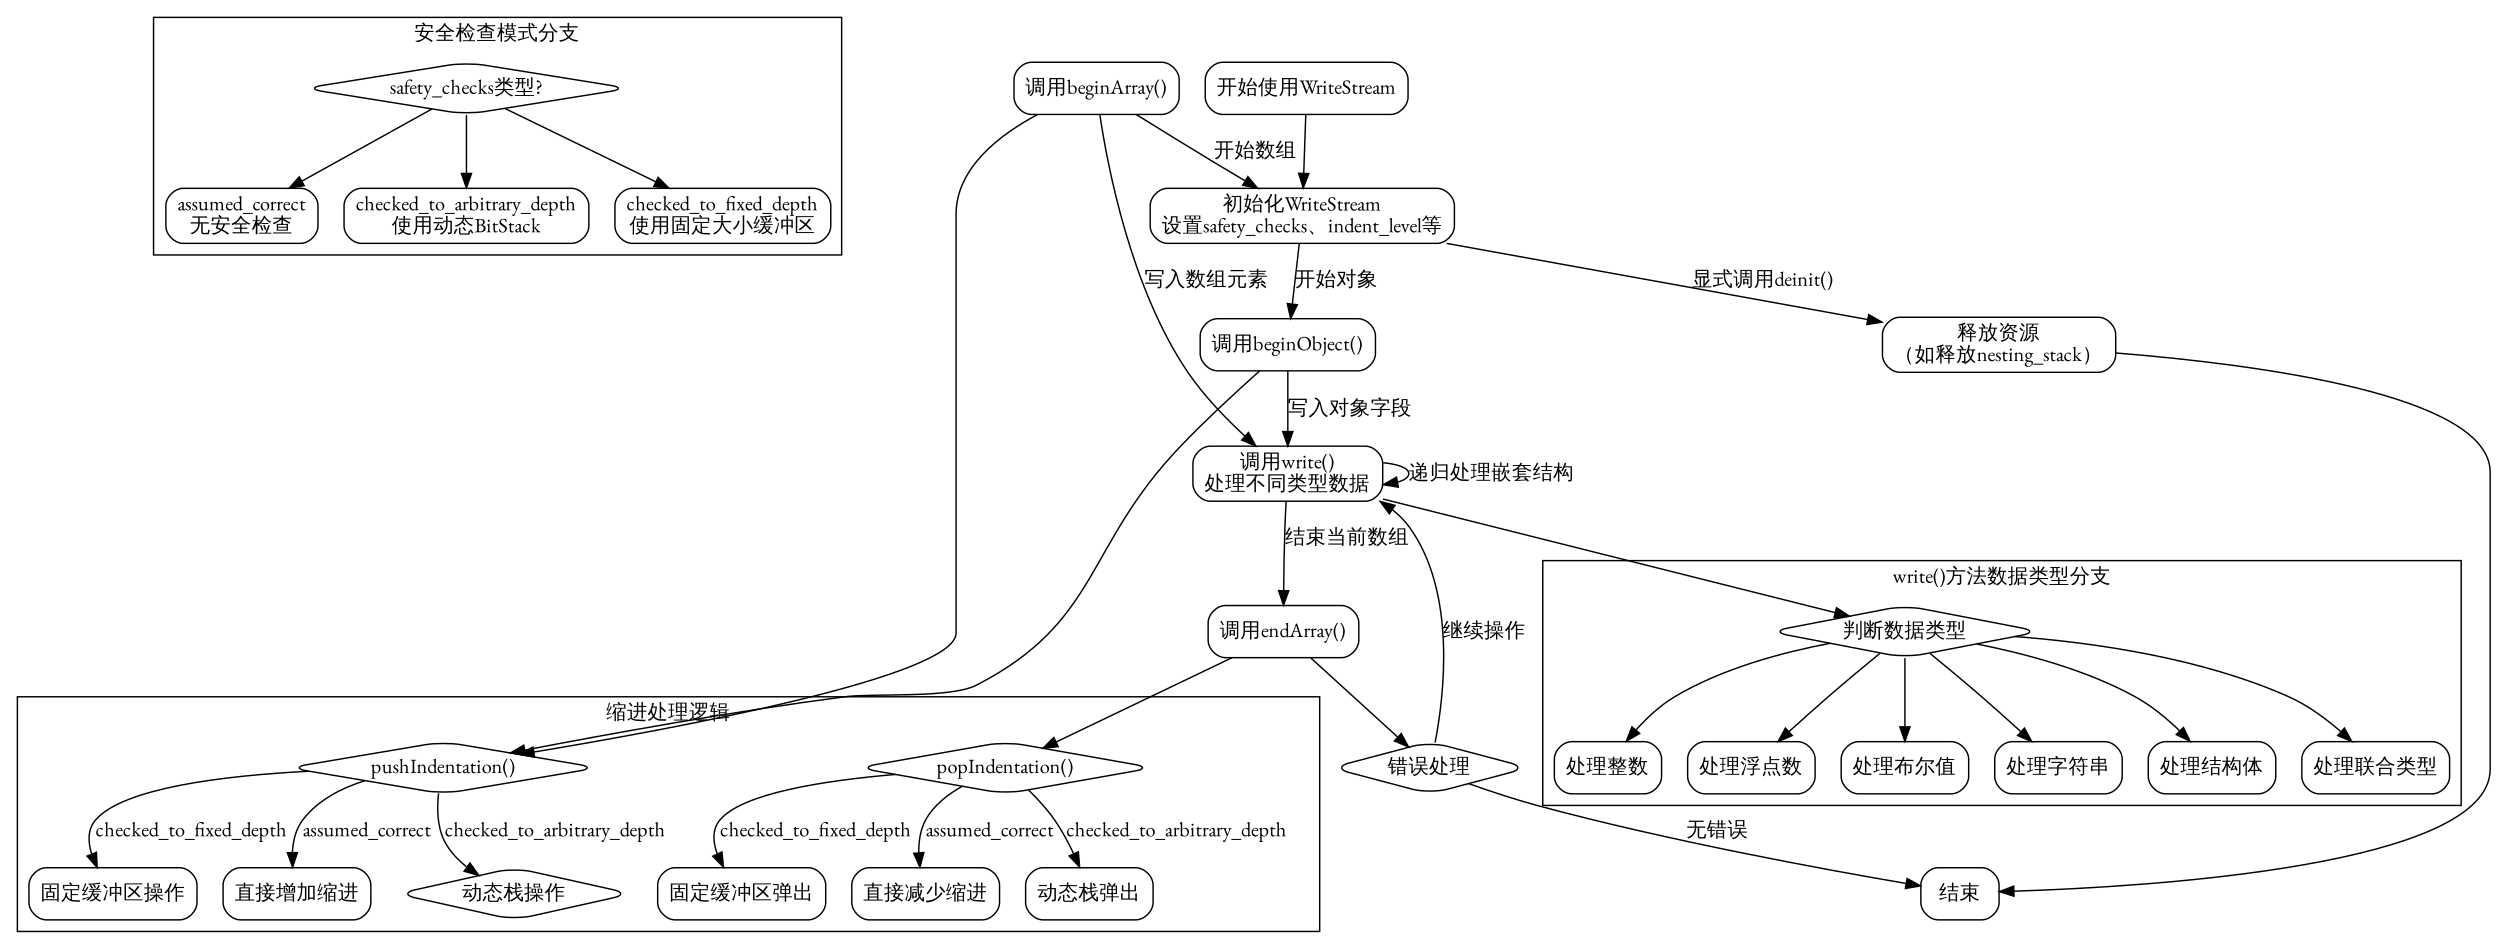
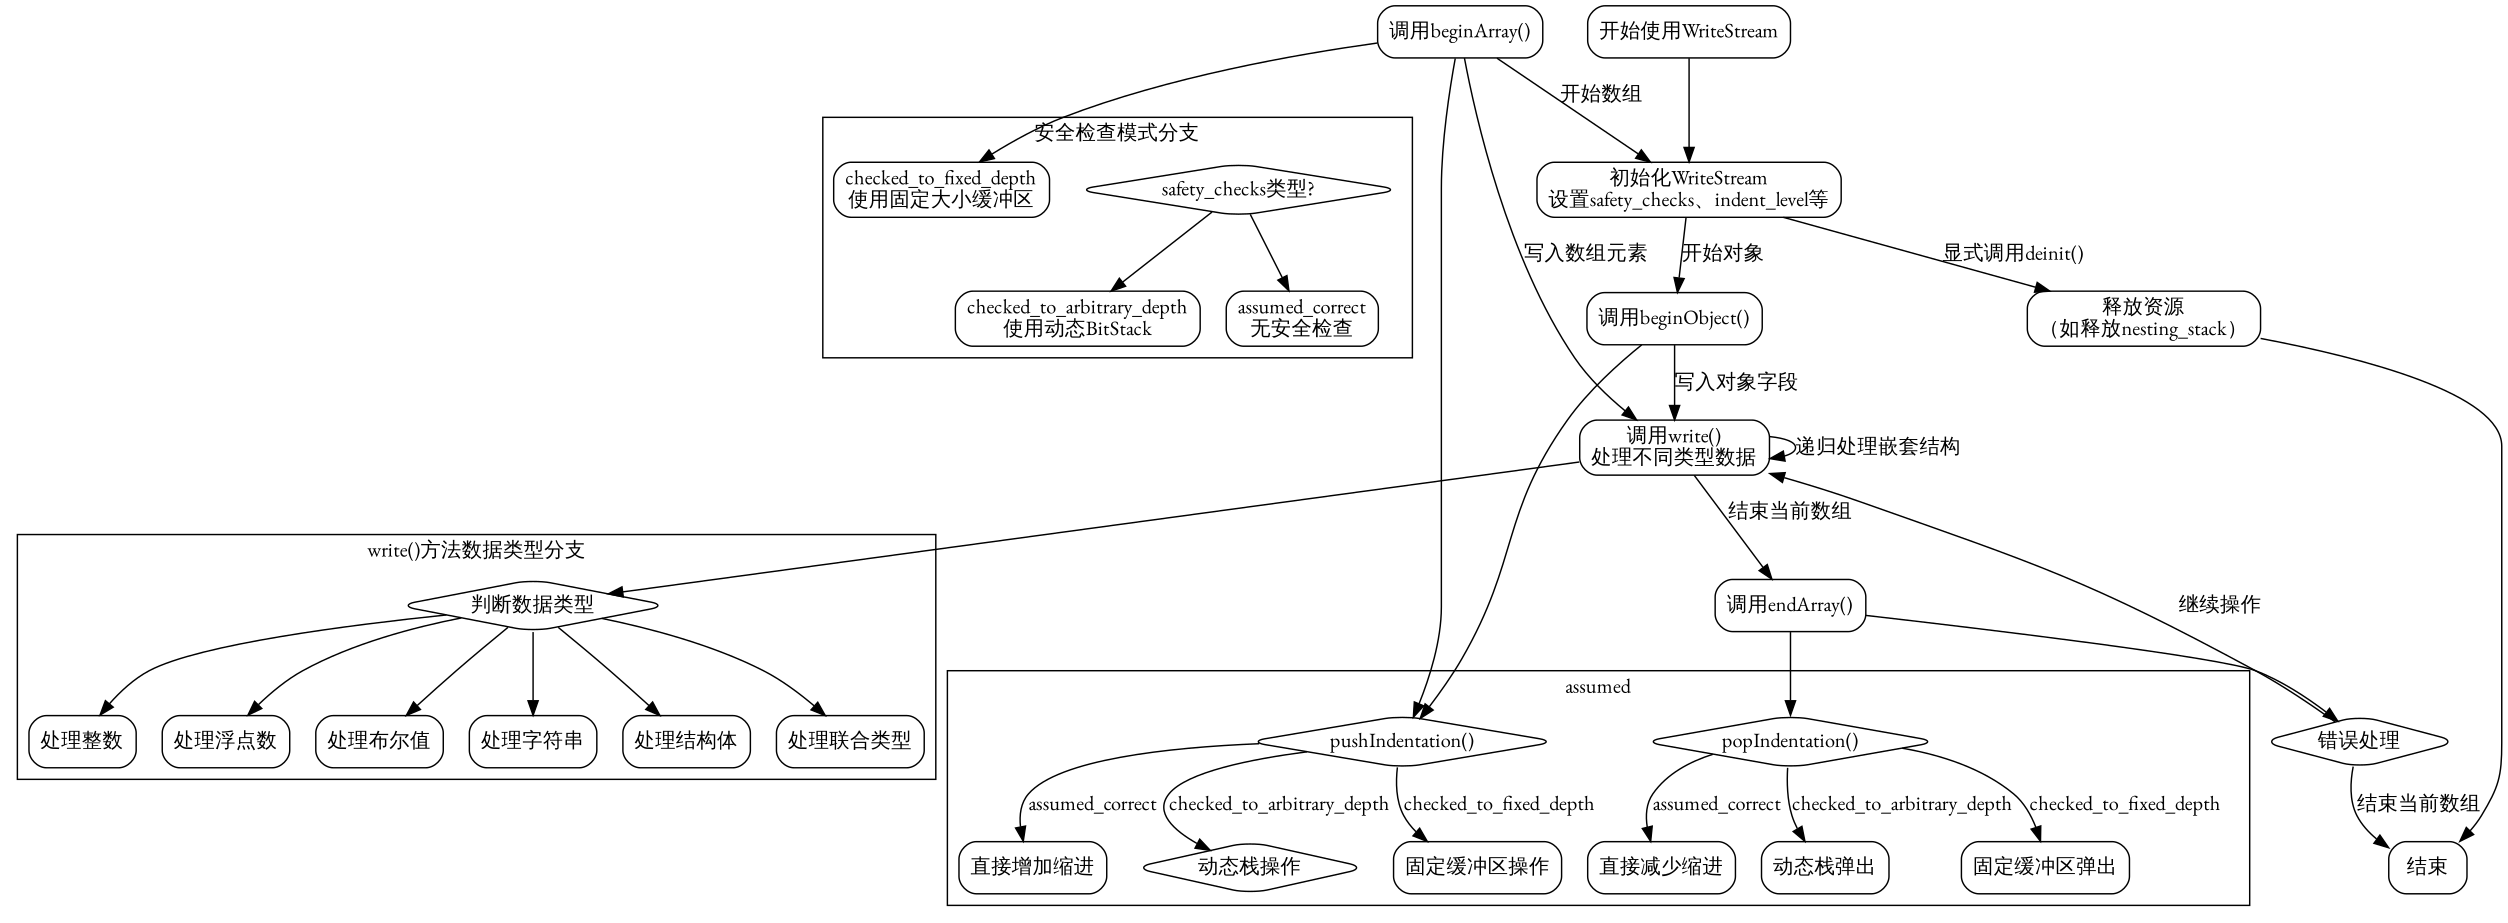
(580, 145) -> (1179, 81)
(669, 713) -> (1599, 687)
(1717, 831) -> (2419, 805)
